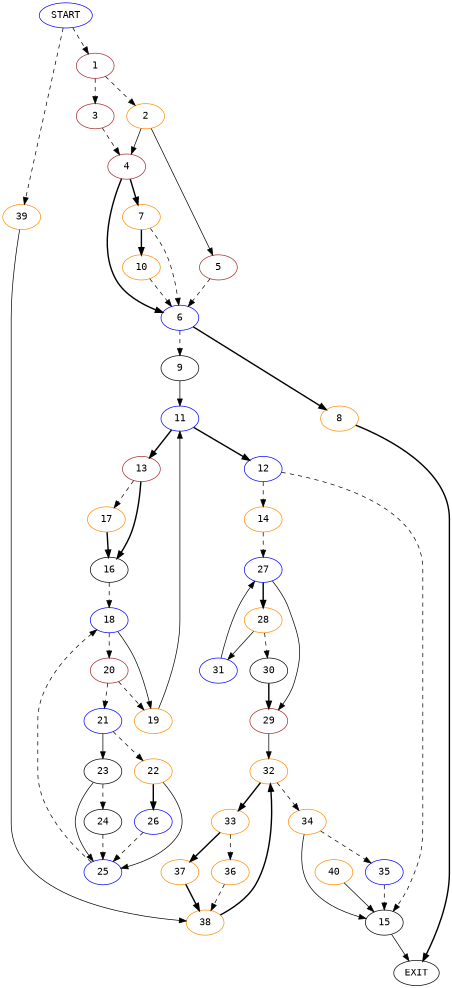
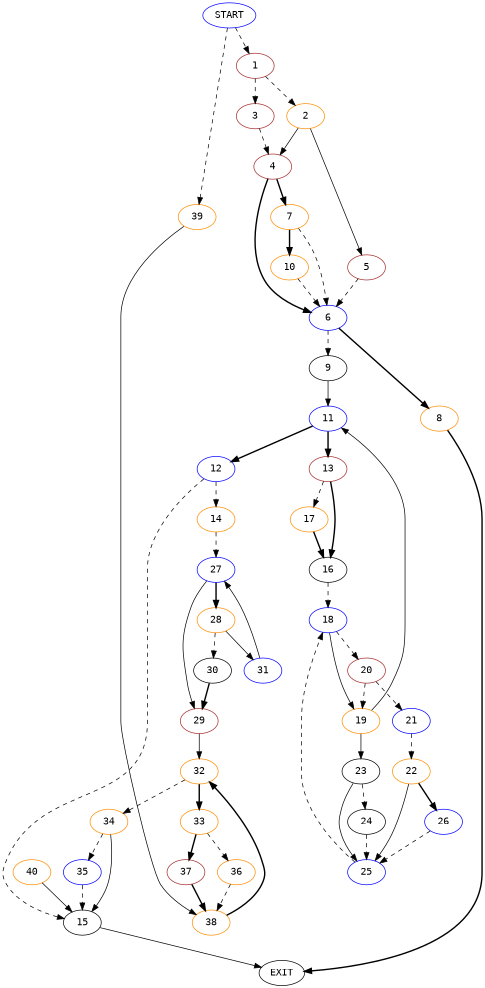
(103, 743) -> (361, 743)
(180, 872) -> (186, 872)
